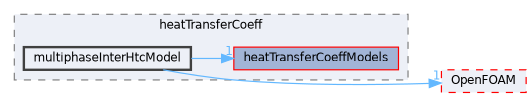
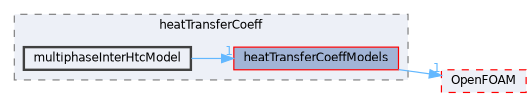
(296, 84) -> (415, 72)
